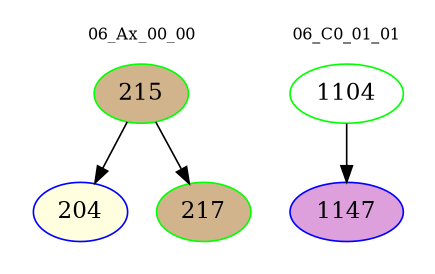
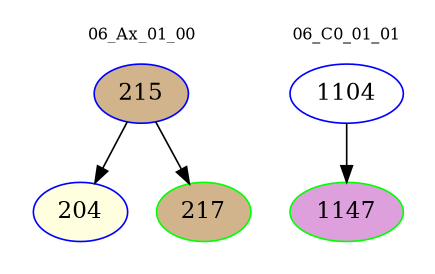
(142, 35) -> (142, 35)
(141, 94) -> (141, 94)
(347, 94) -> (347, 94)
(347, 212) -> (347, 212)
